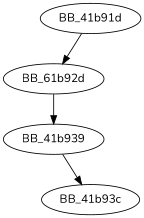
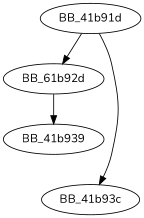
(70, 166) -> (118, 105)
